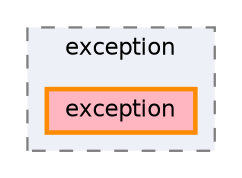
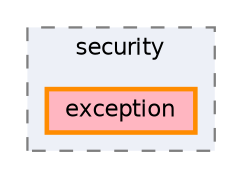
(121, 49) -> (121, 49)
